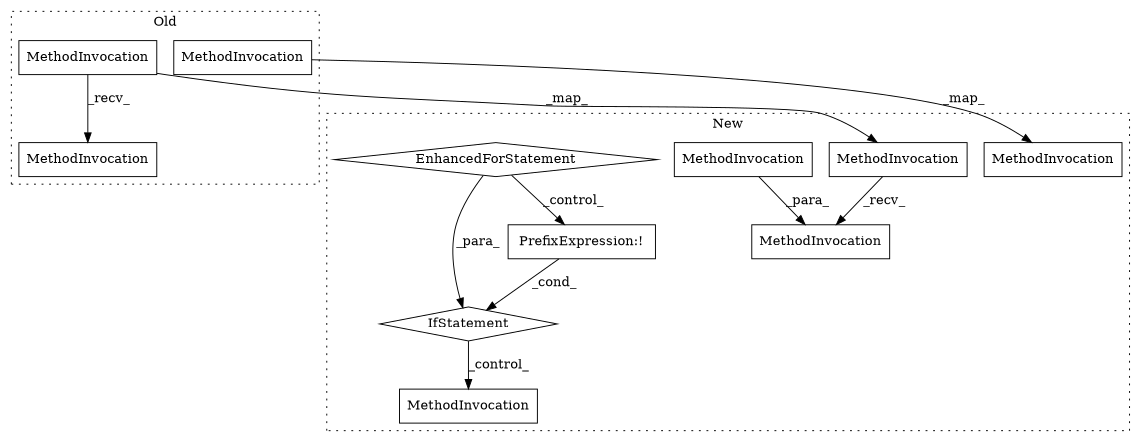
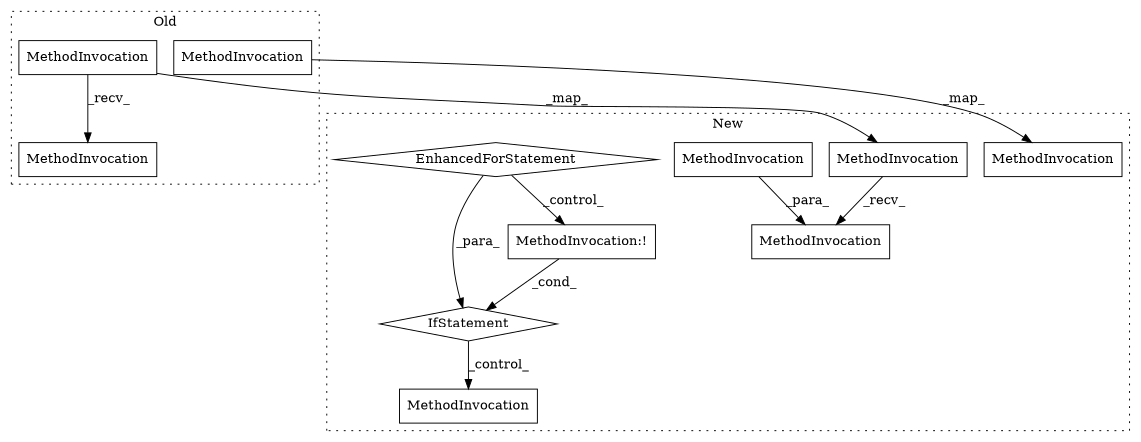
(582, 242) -> (582, 242)
